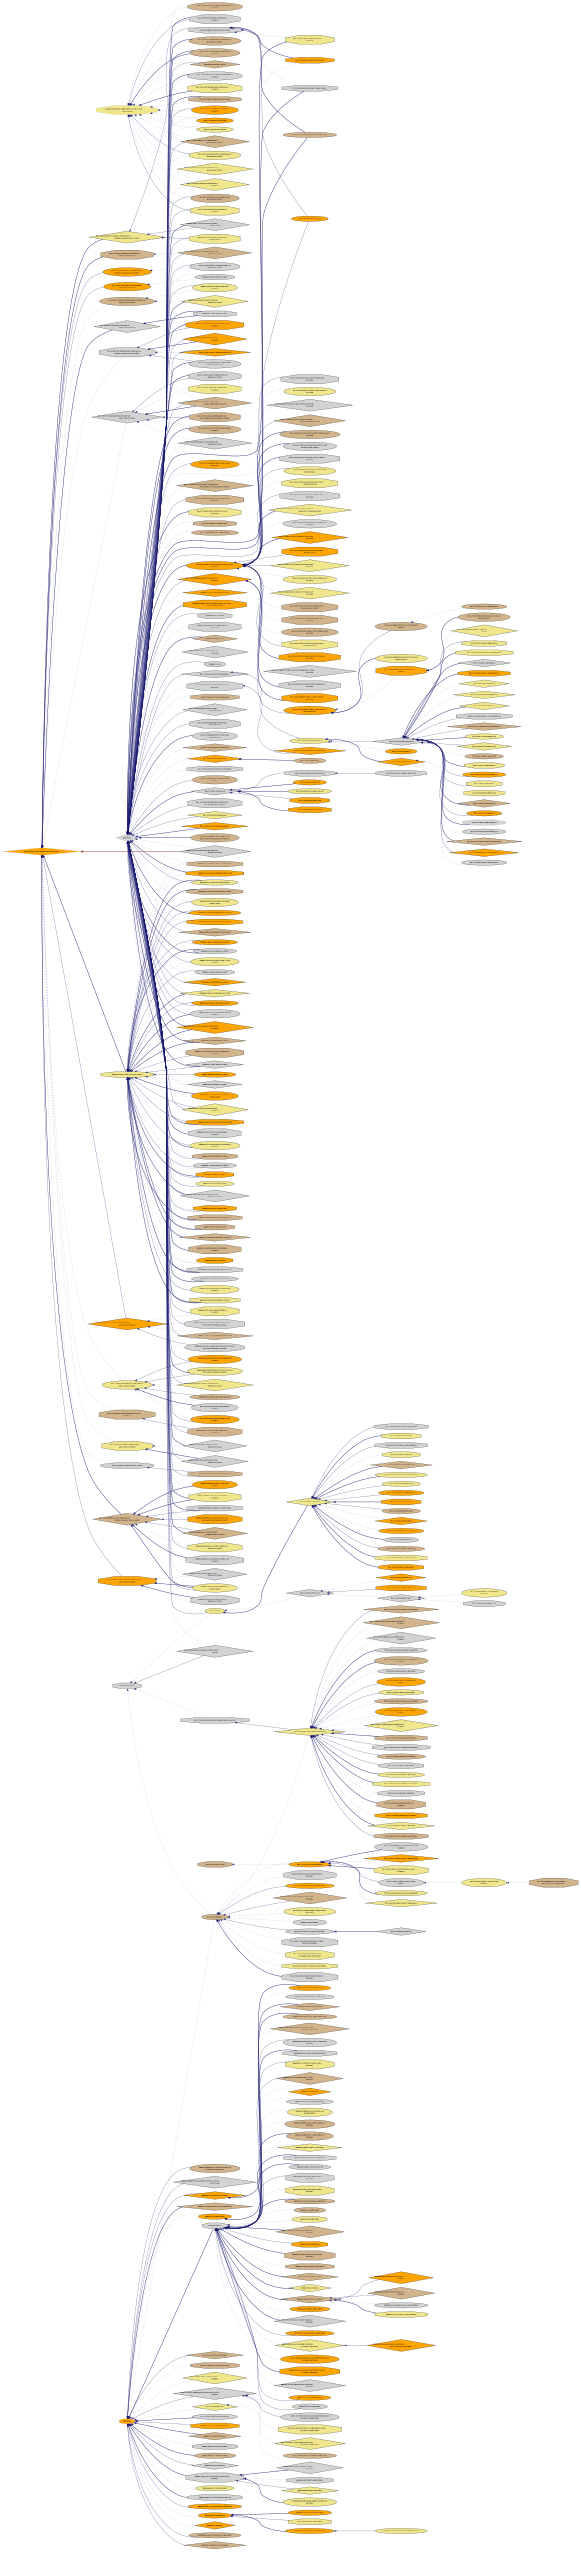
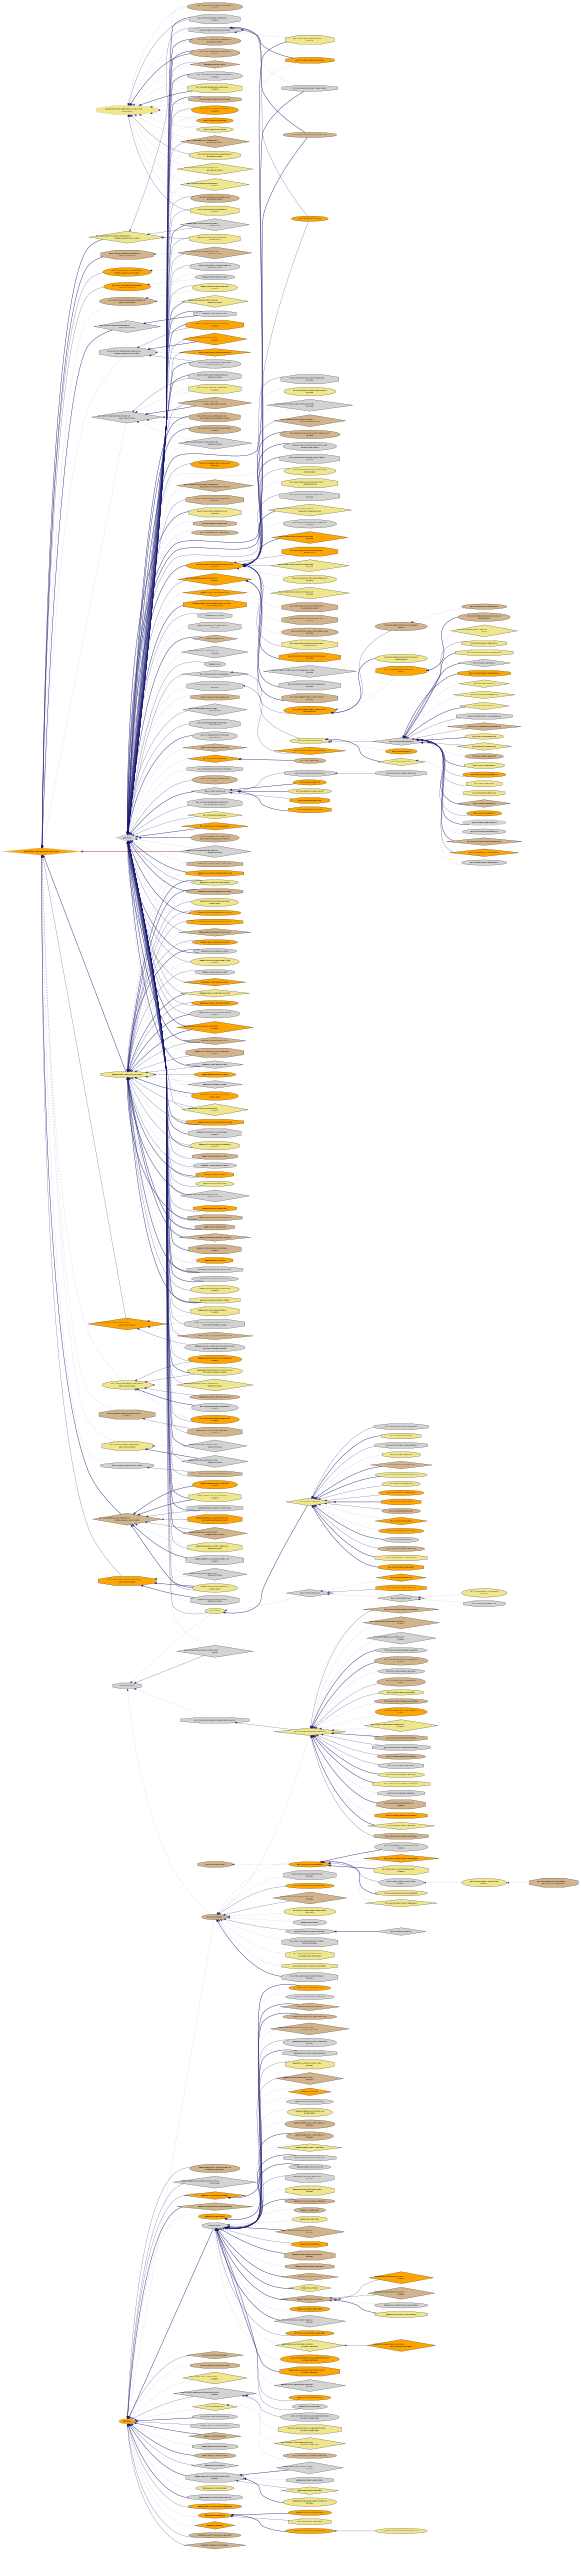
(310, 698) -> (310, 698)
(401, 762) -> (401, 762)
none -> (154, 873)
(160, 1053) -> (160, 1053)
(401, 1682) -> (401, 1682)
(215, 2426) -> (215, 2426)
